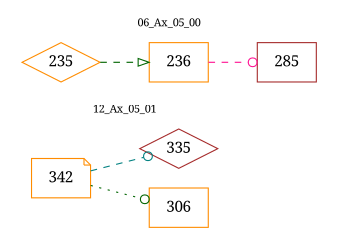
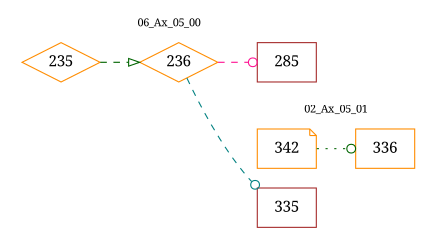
(179, 62) -> (179, 62)
(125, 110) -> (336, 110)
(179, 149) -> (287, 208)
(117, 164) -> (216, 132)
(179, 208) -> (385, 149)
